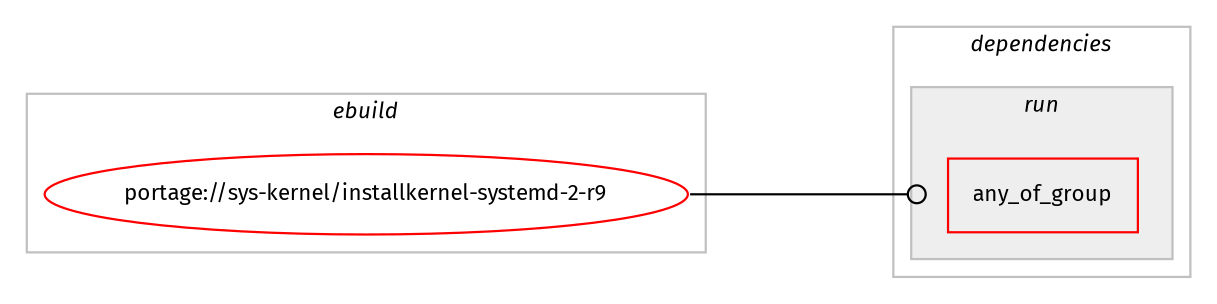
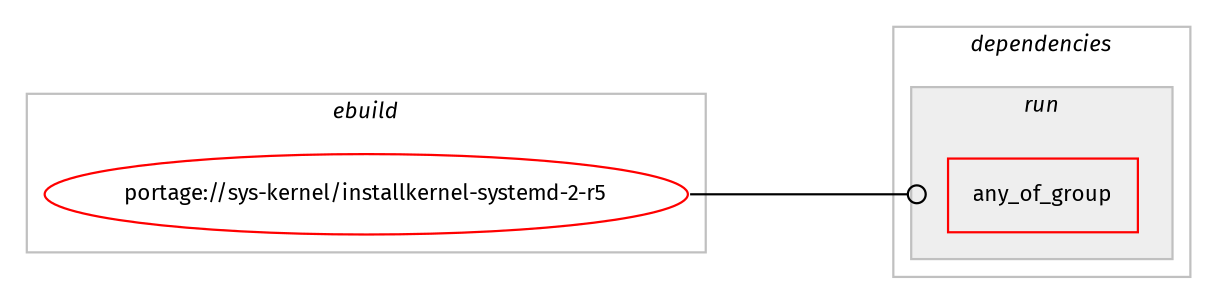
(366, 194) -> (366, 194)
